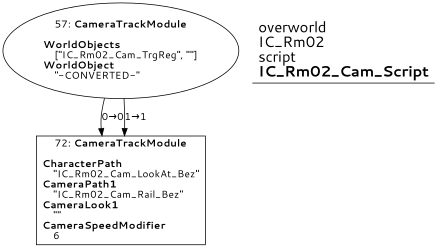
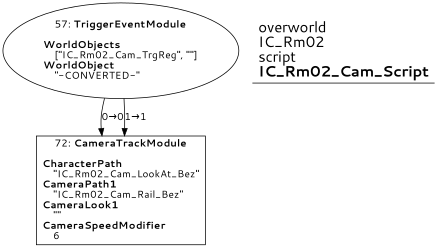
(130, 24) -> (130, 24)
